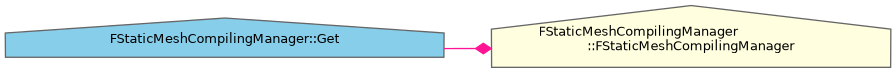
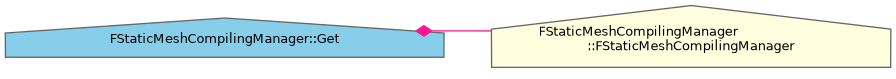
(460, 49) -> (462, 31)
